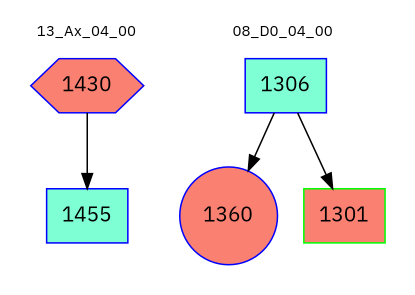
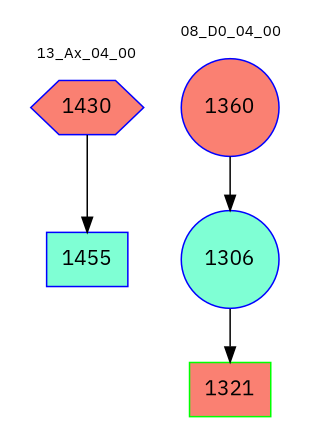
(286, 86) -> (230, 259)
(264, 135) -> (230, 176)
(344, 216) -> (230, 390)
